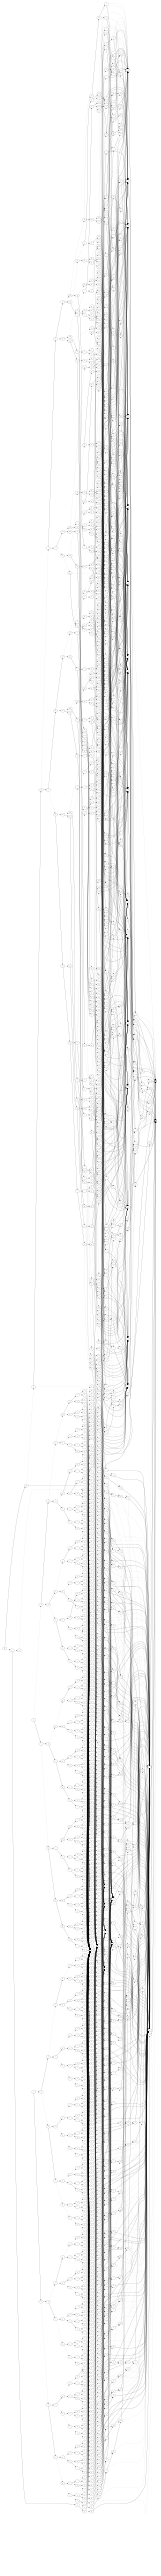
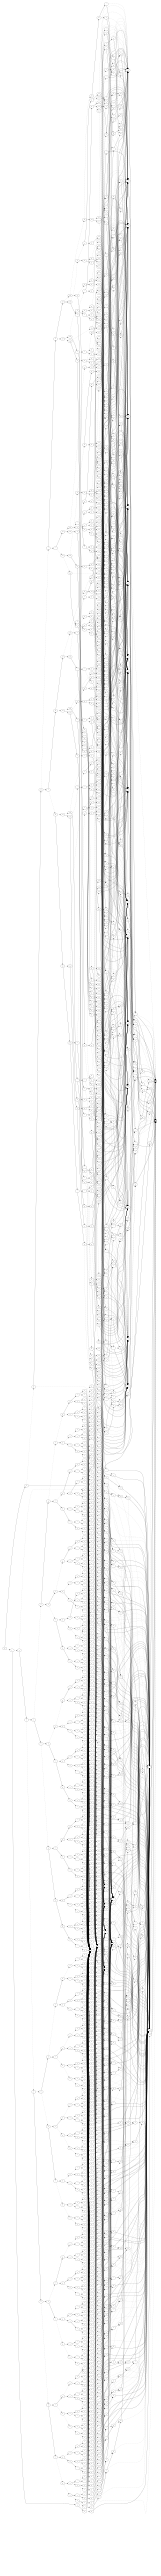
none -> (27, 1720)
